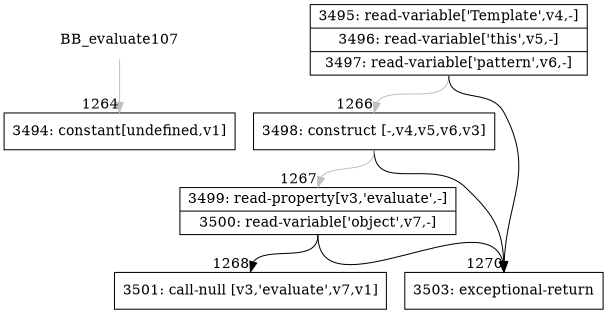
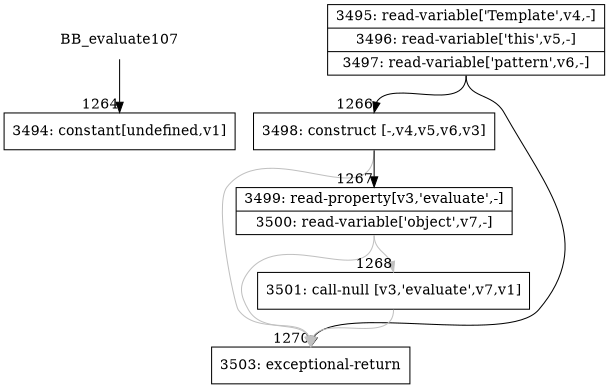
(120, 81) -> (120, 81)
(417, 94) -> (425, 94)
(351, 168) -> (374, 163)
(456, 181) -> (223, 203)
(289, 253) -> (380, 250)
(406, 255) -> (263, 260)
none -> (357, 328)
